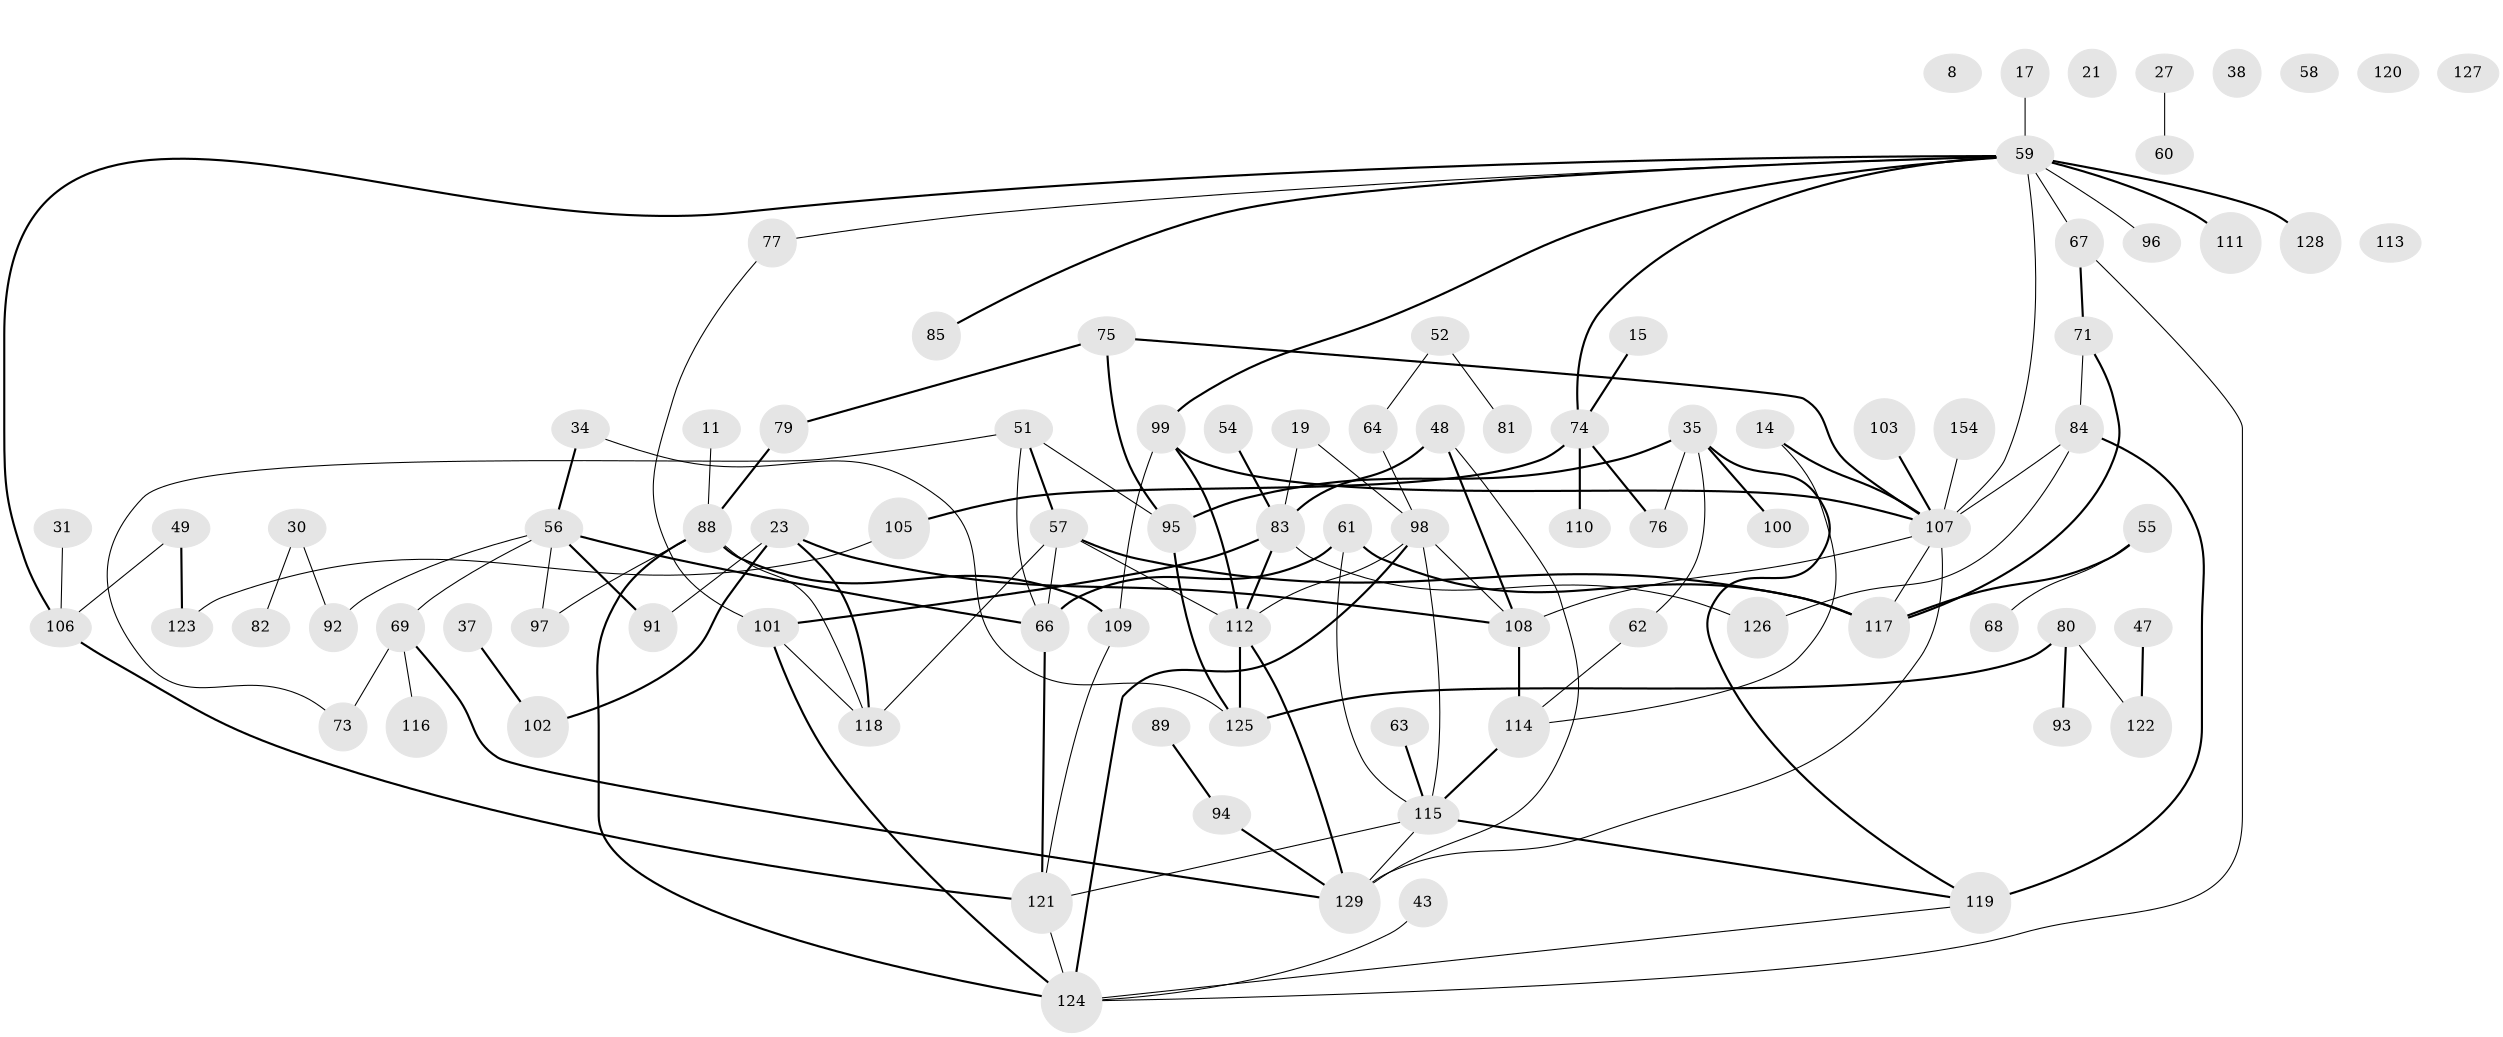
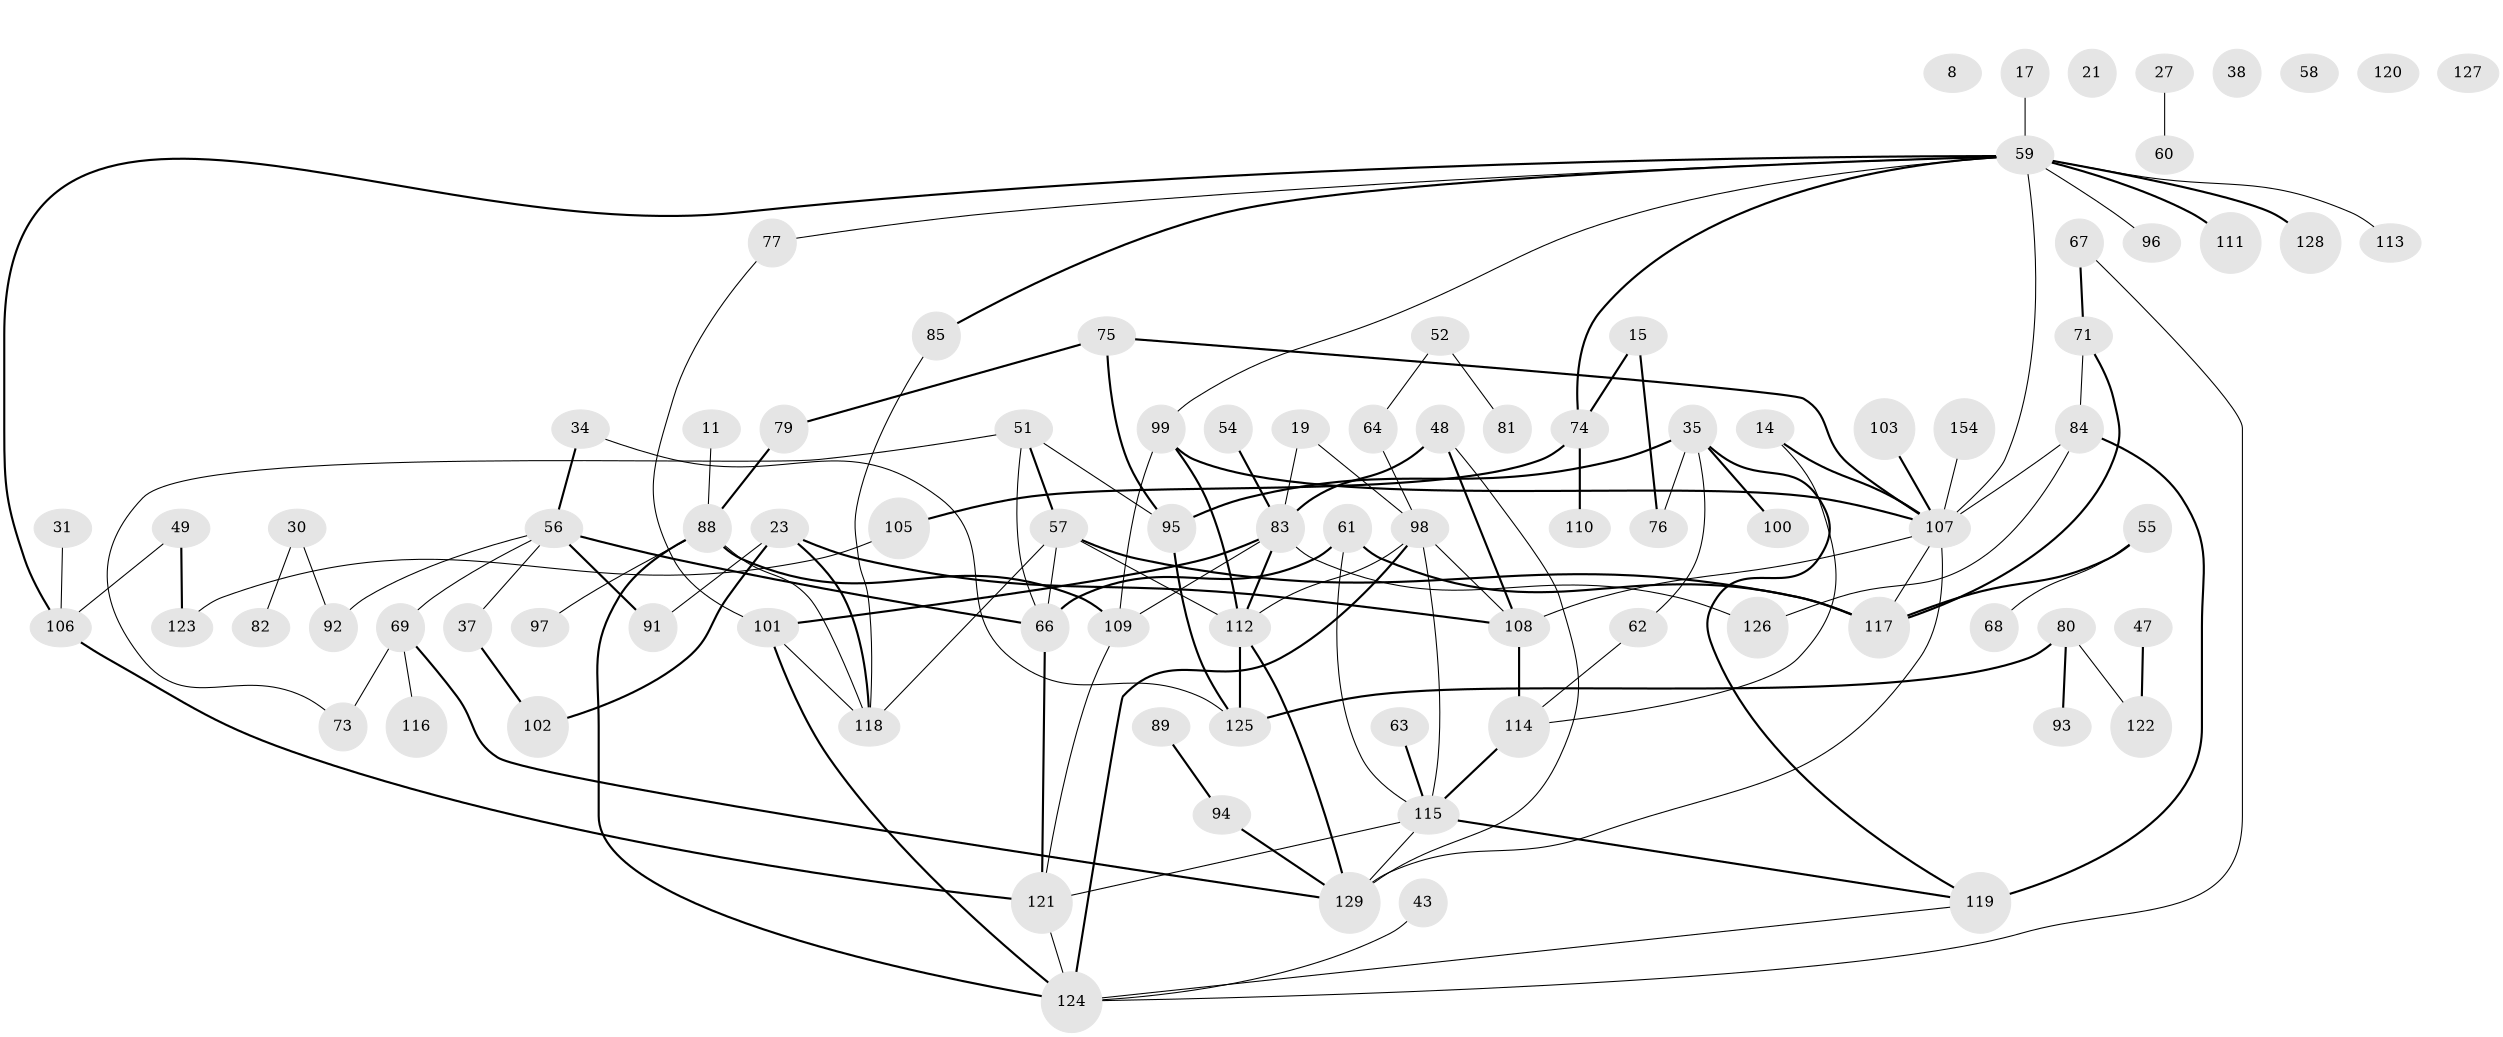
(2051, 198) -> (2217, 183)
(1572, 234) -> (1572, 234)
(1619, 479) -> (1649, 432)
none -> (855, 525)
none -> (1221, 565)
(547, 578) -> (512, 577)
